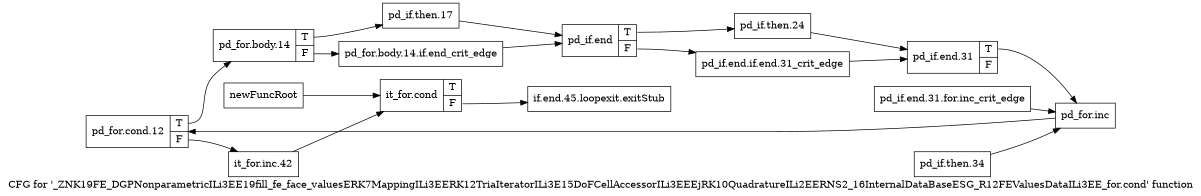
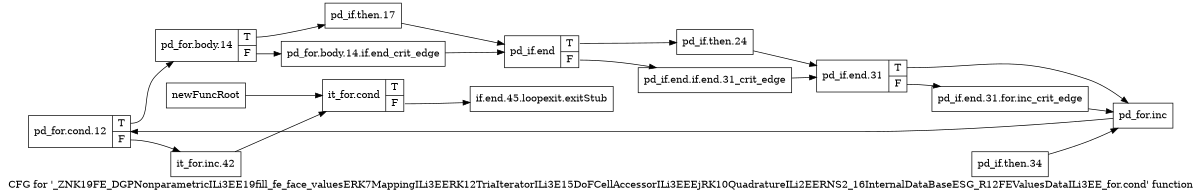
none -> (920, 85)
